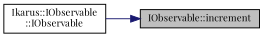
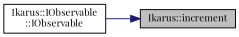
(200, 19) -> (188, 19)
